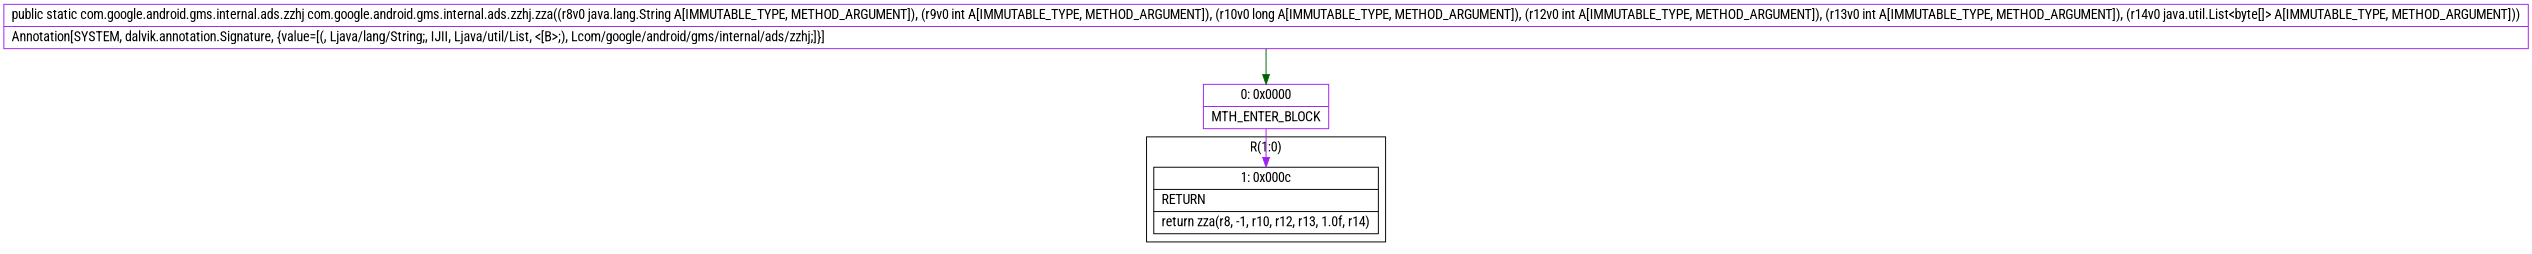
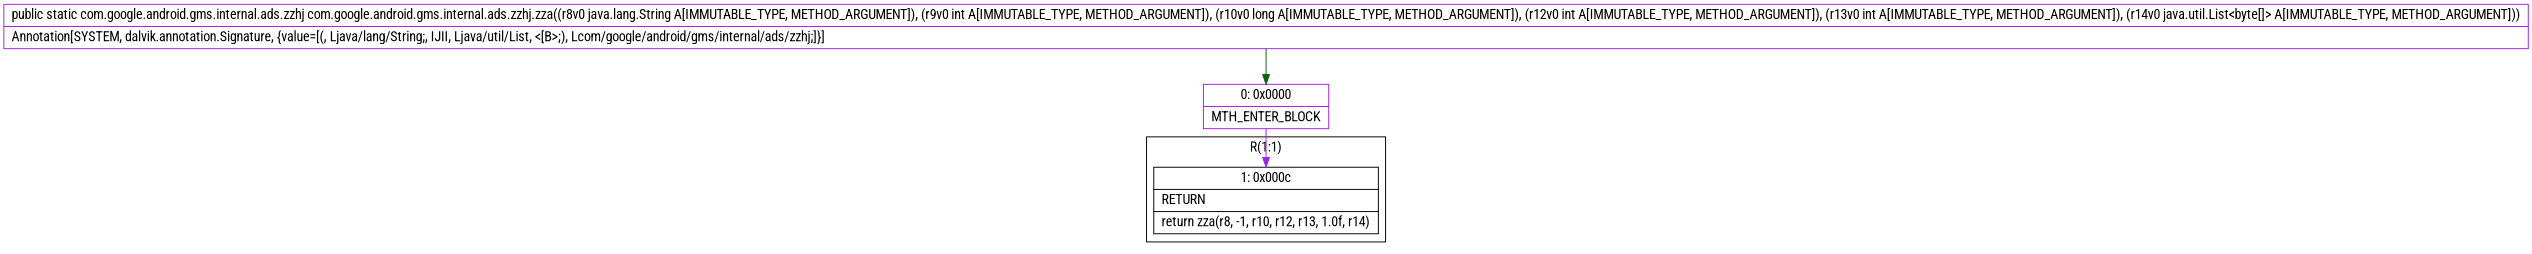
(1266, 148) -> (1266, 148)
